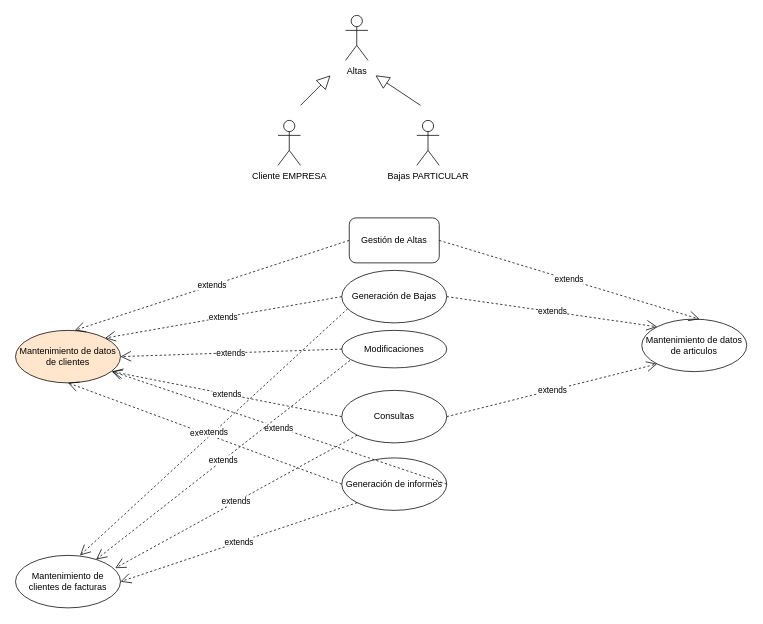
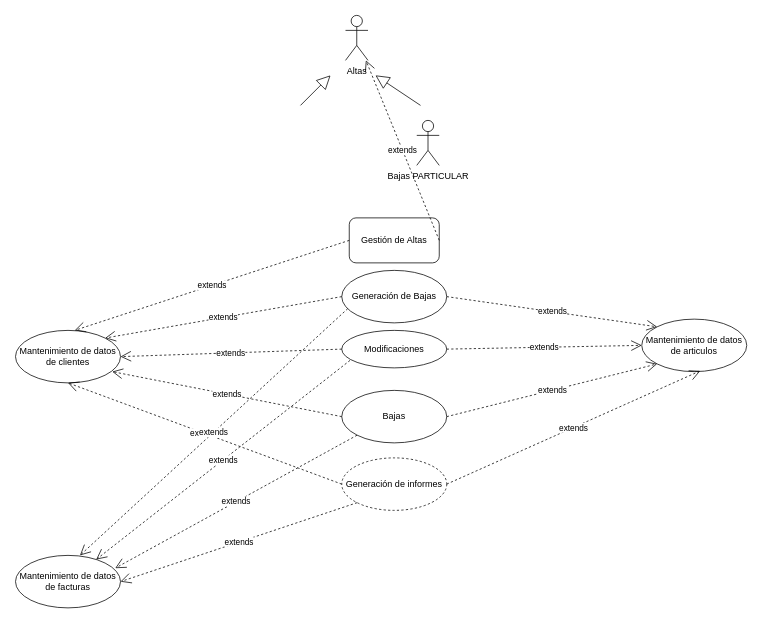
(289, 143) -> none
(568, 280) -> (403, 151)
none -> (557, 347)
(68, 357) -> (68, 357)
(394, 417) -> (394, 417)
(342, 449) -> (572, 428)
(394, 484) -> (394, 484)
(68, 582) -> (68, 582)
